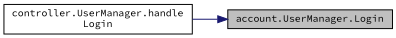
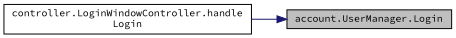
(98, 19) -> (128, 19)
